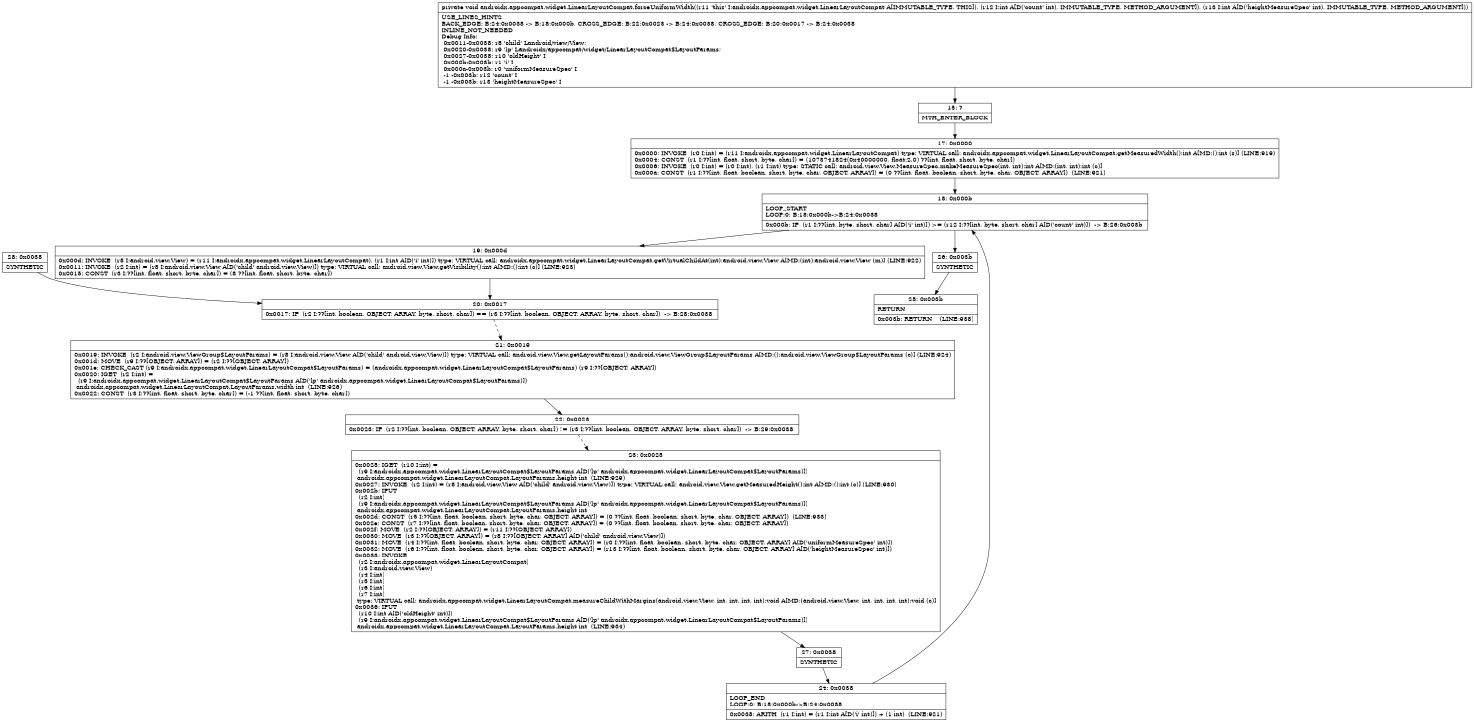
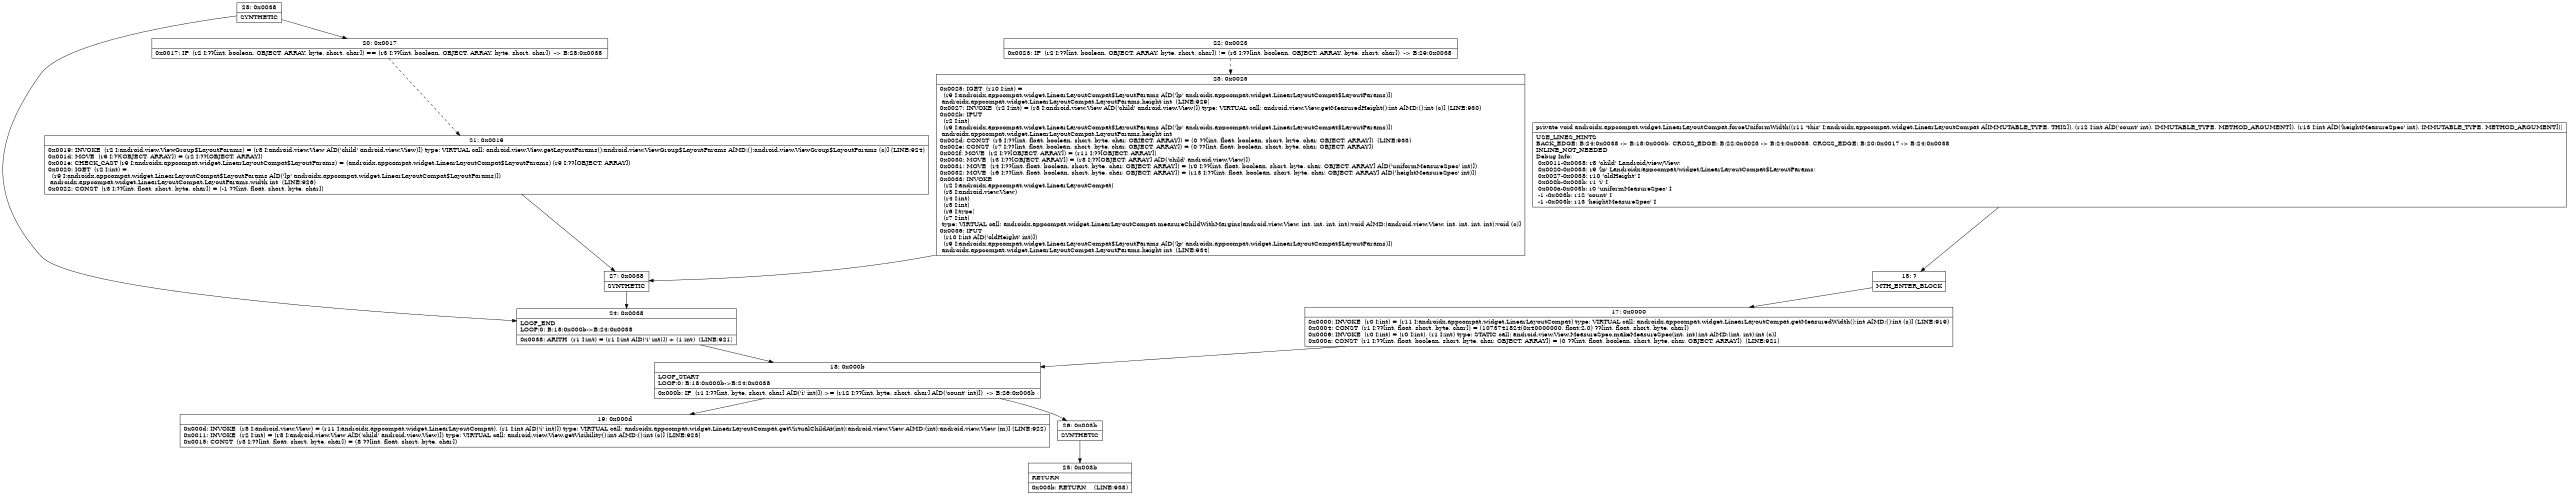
none -> (73, 271)
(490, 287) -> none
(551, 405) -> (567, 231)
(370, 588) -> (957, 212)
